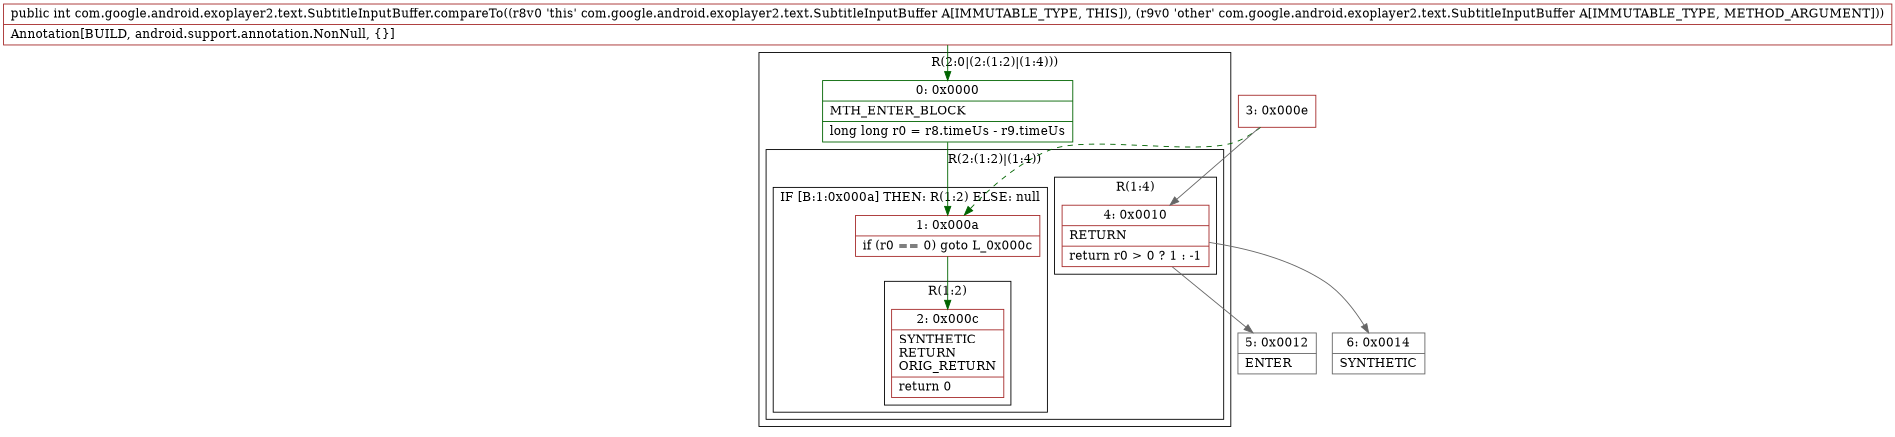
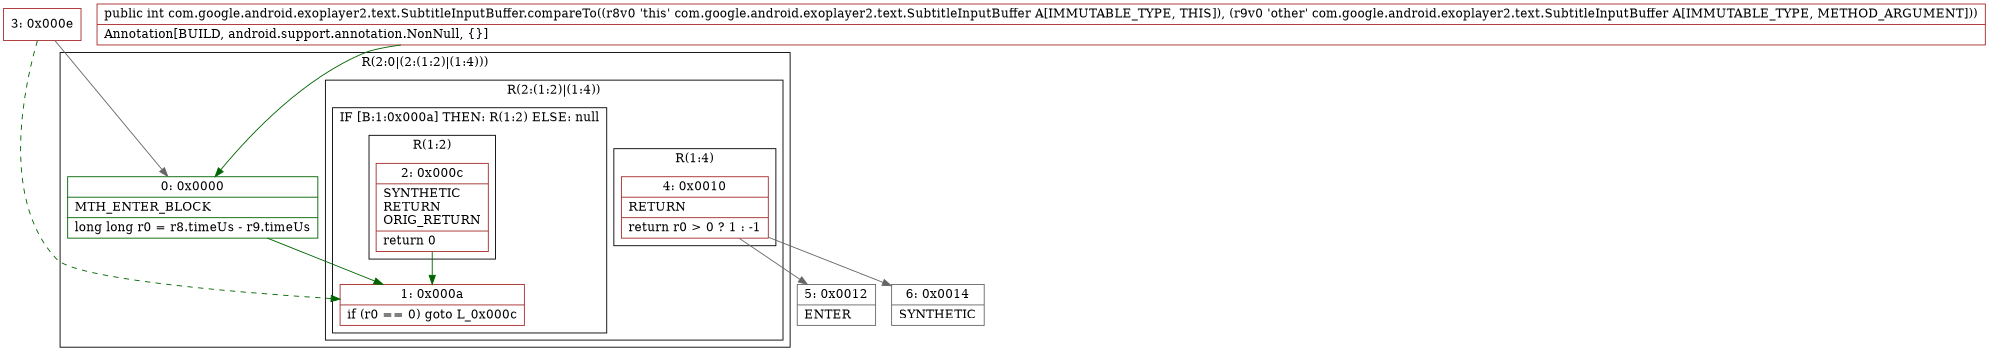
(1218, 163) -> (108, 105)
(948, 275) -> (432, 265)
